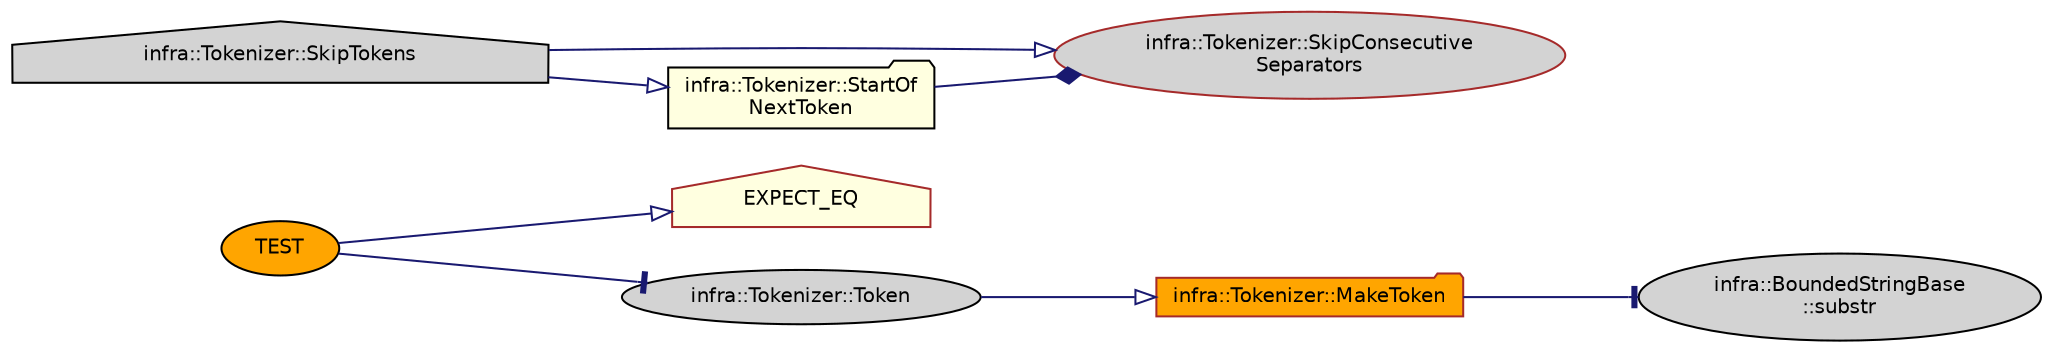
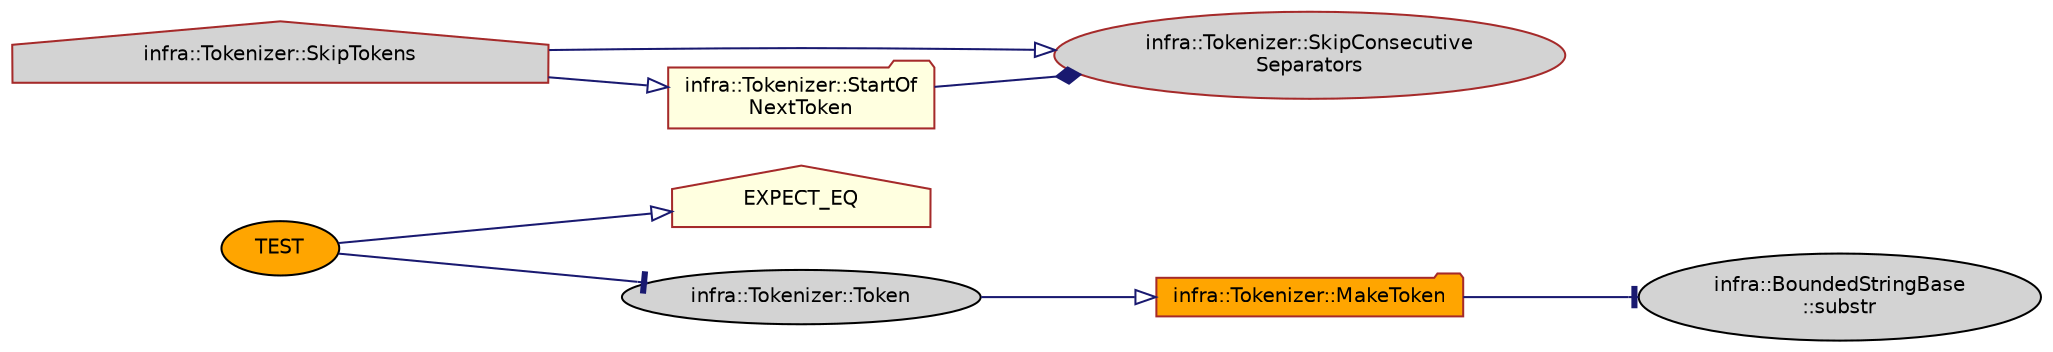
(280, 55) -> (280, 55)
(801, 98) -> (801, 98)
